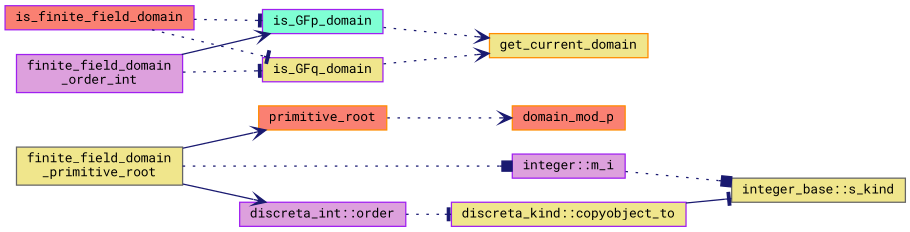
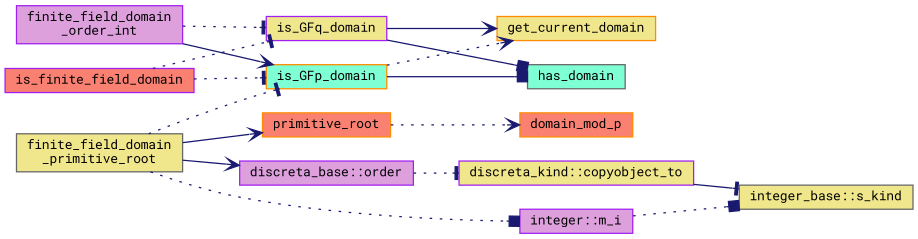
(323, 22) -> (327, 77)
(430, 59) -> (436, 29)
none -> (576, 77)
none -> (211, 111)
(323, 214) -> (327, 173)
